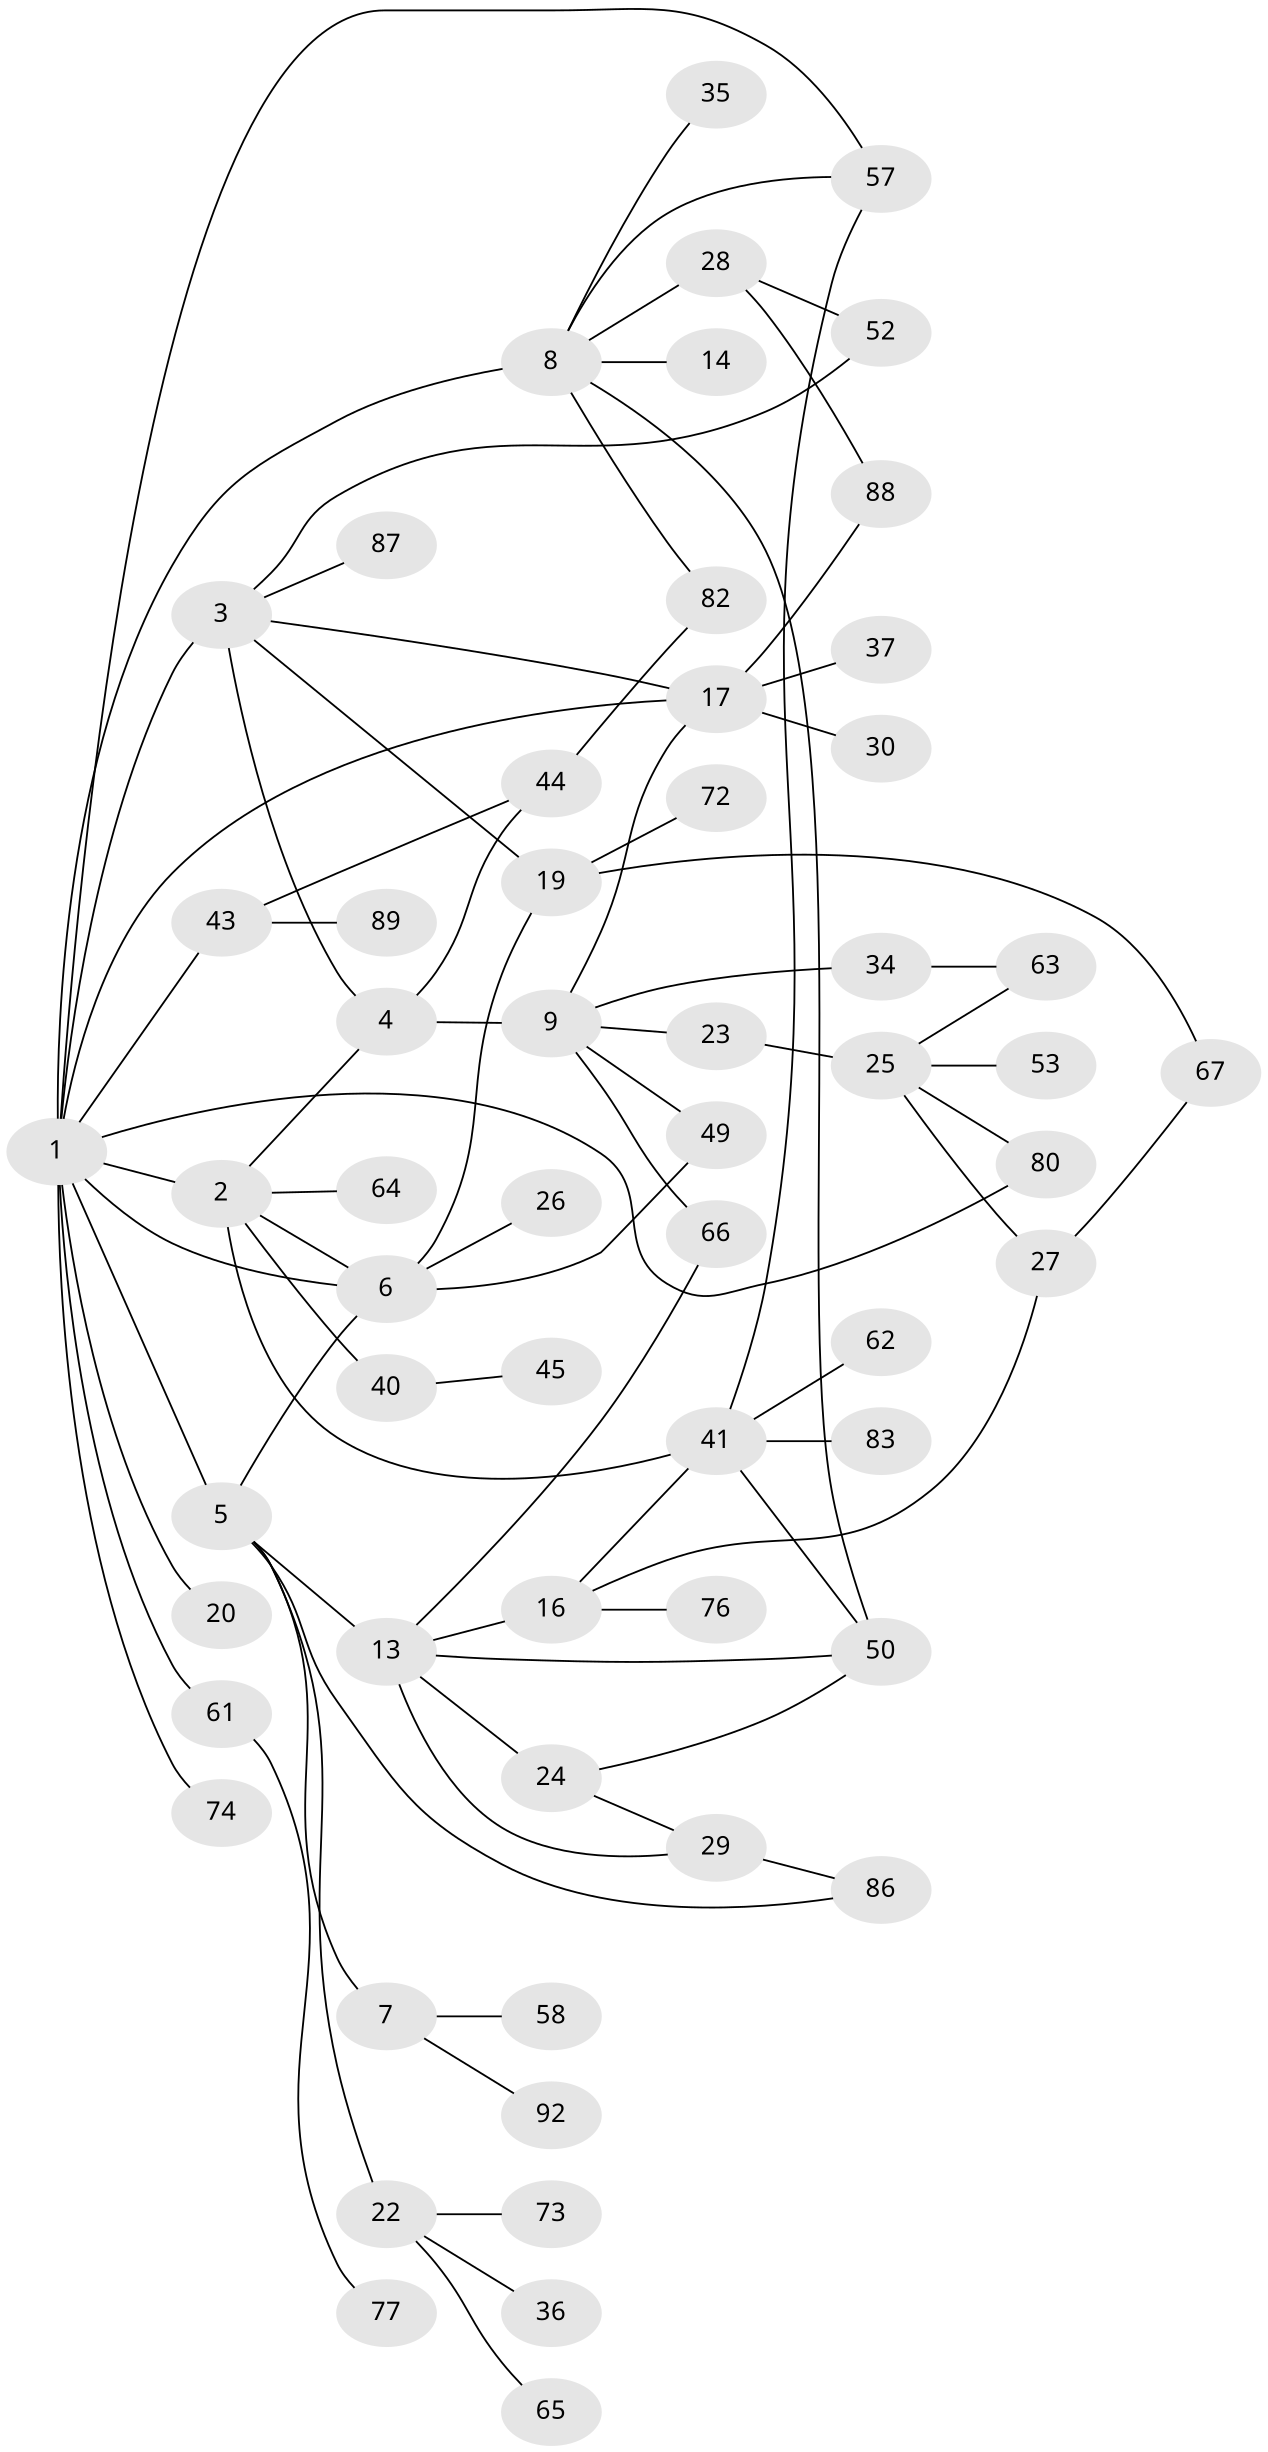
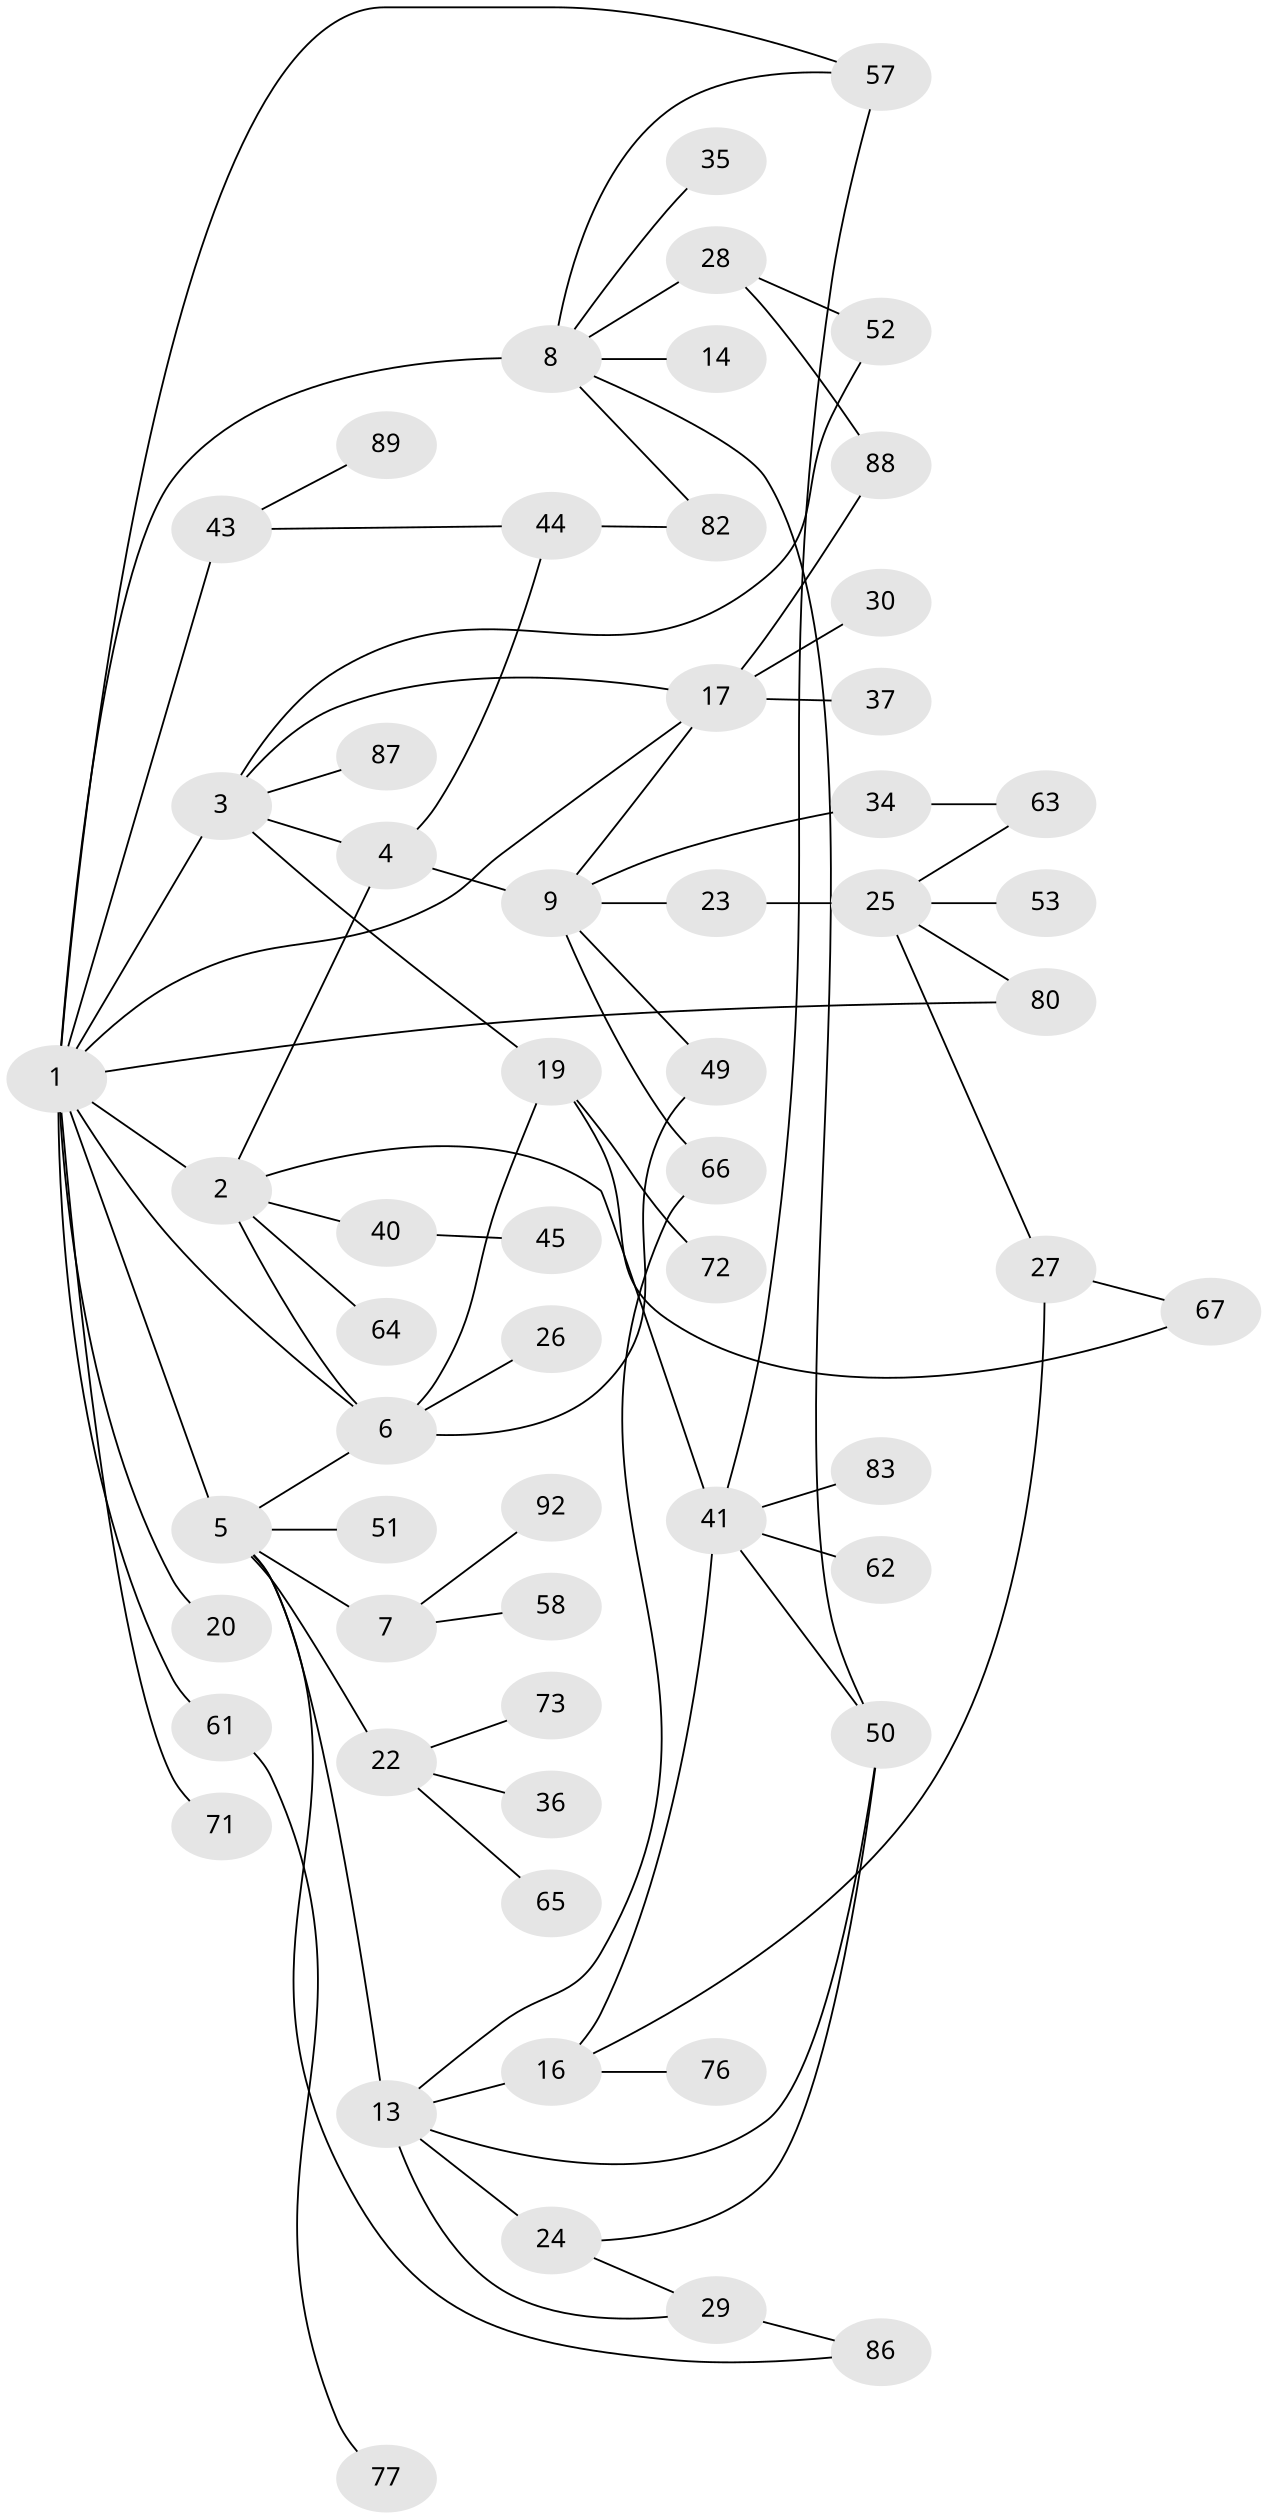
none -> (387, 1530)
(222, 1813) -> (222, 1826)
